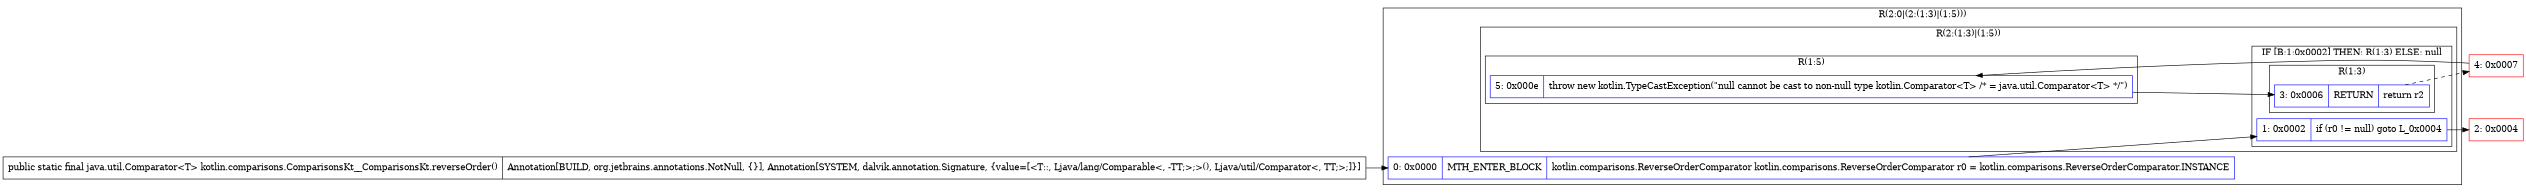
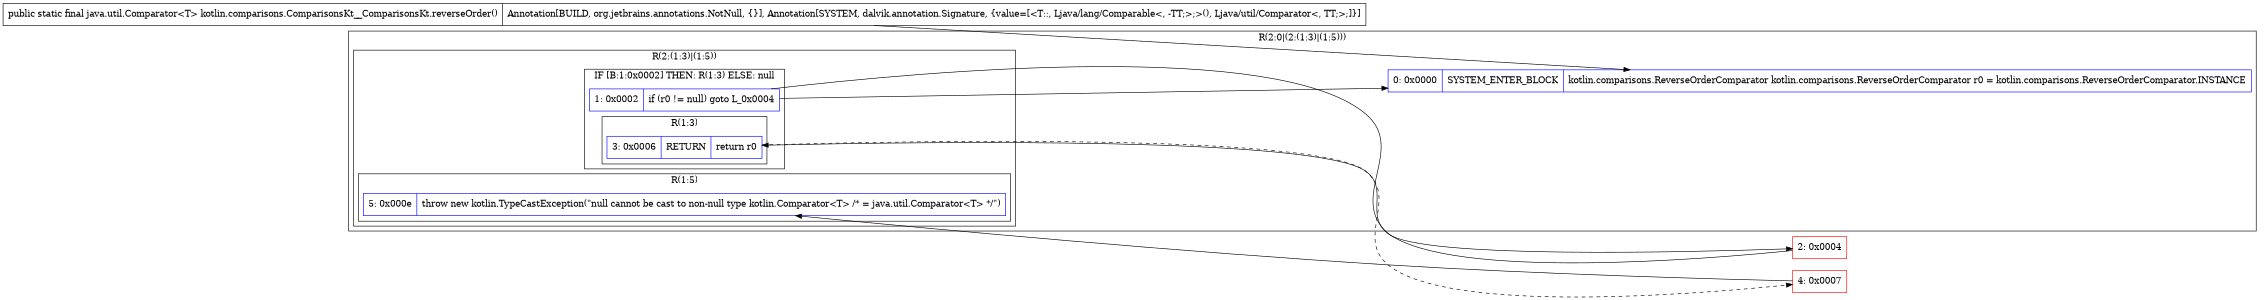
(2200, 93) -> (1417, 246)
(2404, 96) -> (736, 147)
(2110, 147) -> (1081, 93)
(1495, 168) -> (1503, 81)
